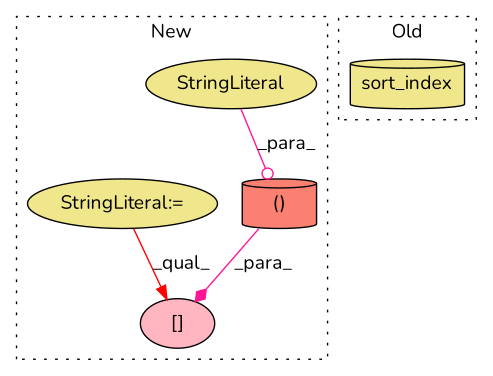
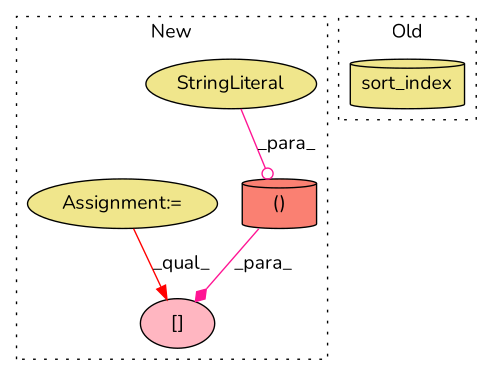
(122, 204) -> (122, 204)
